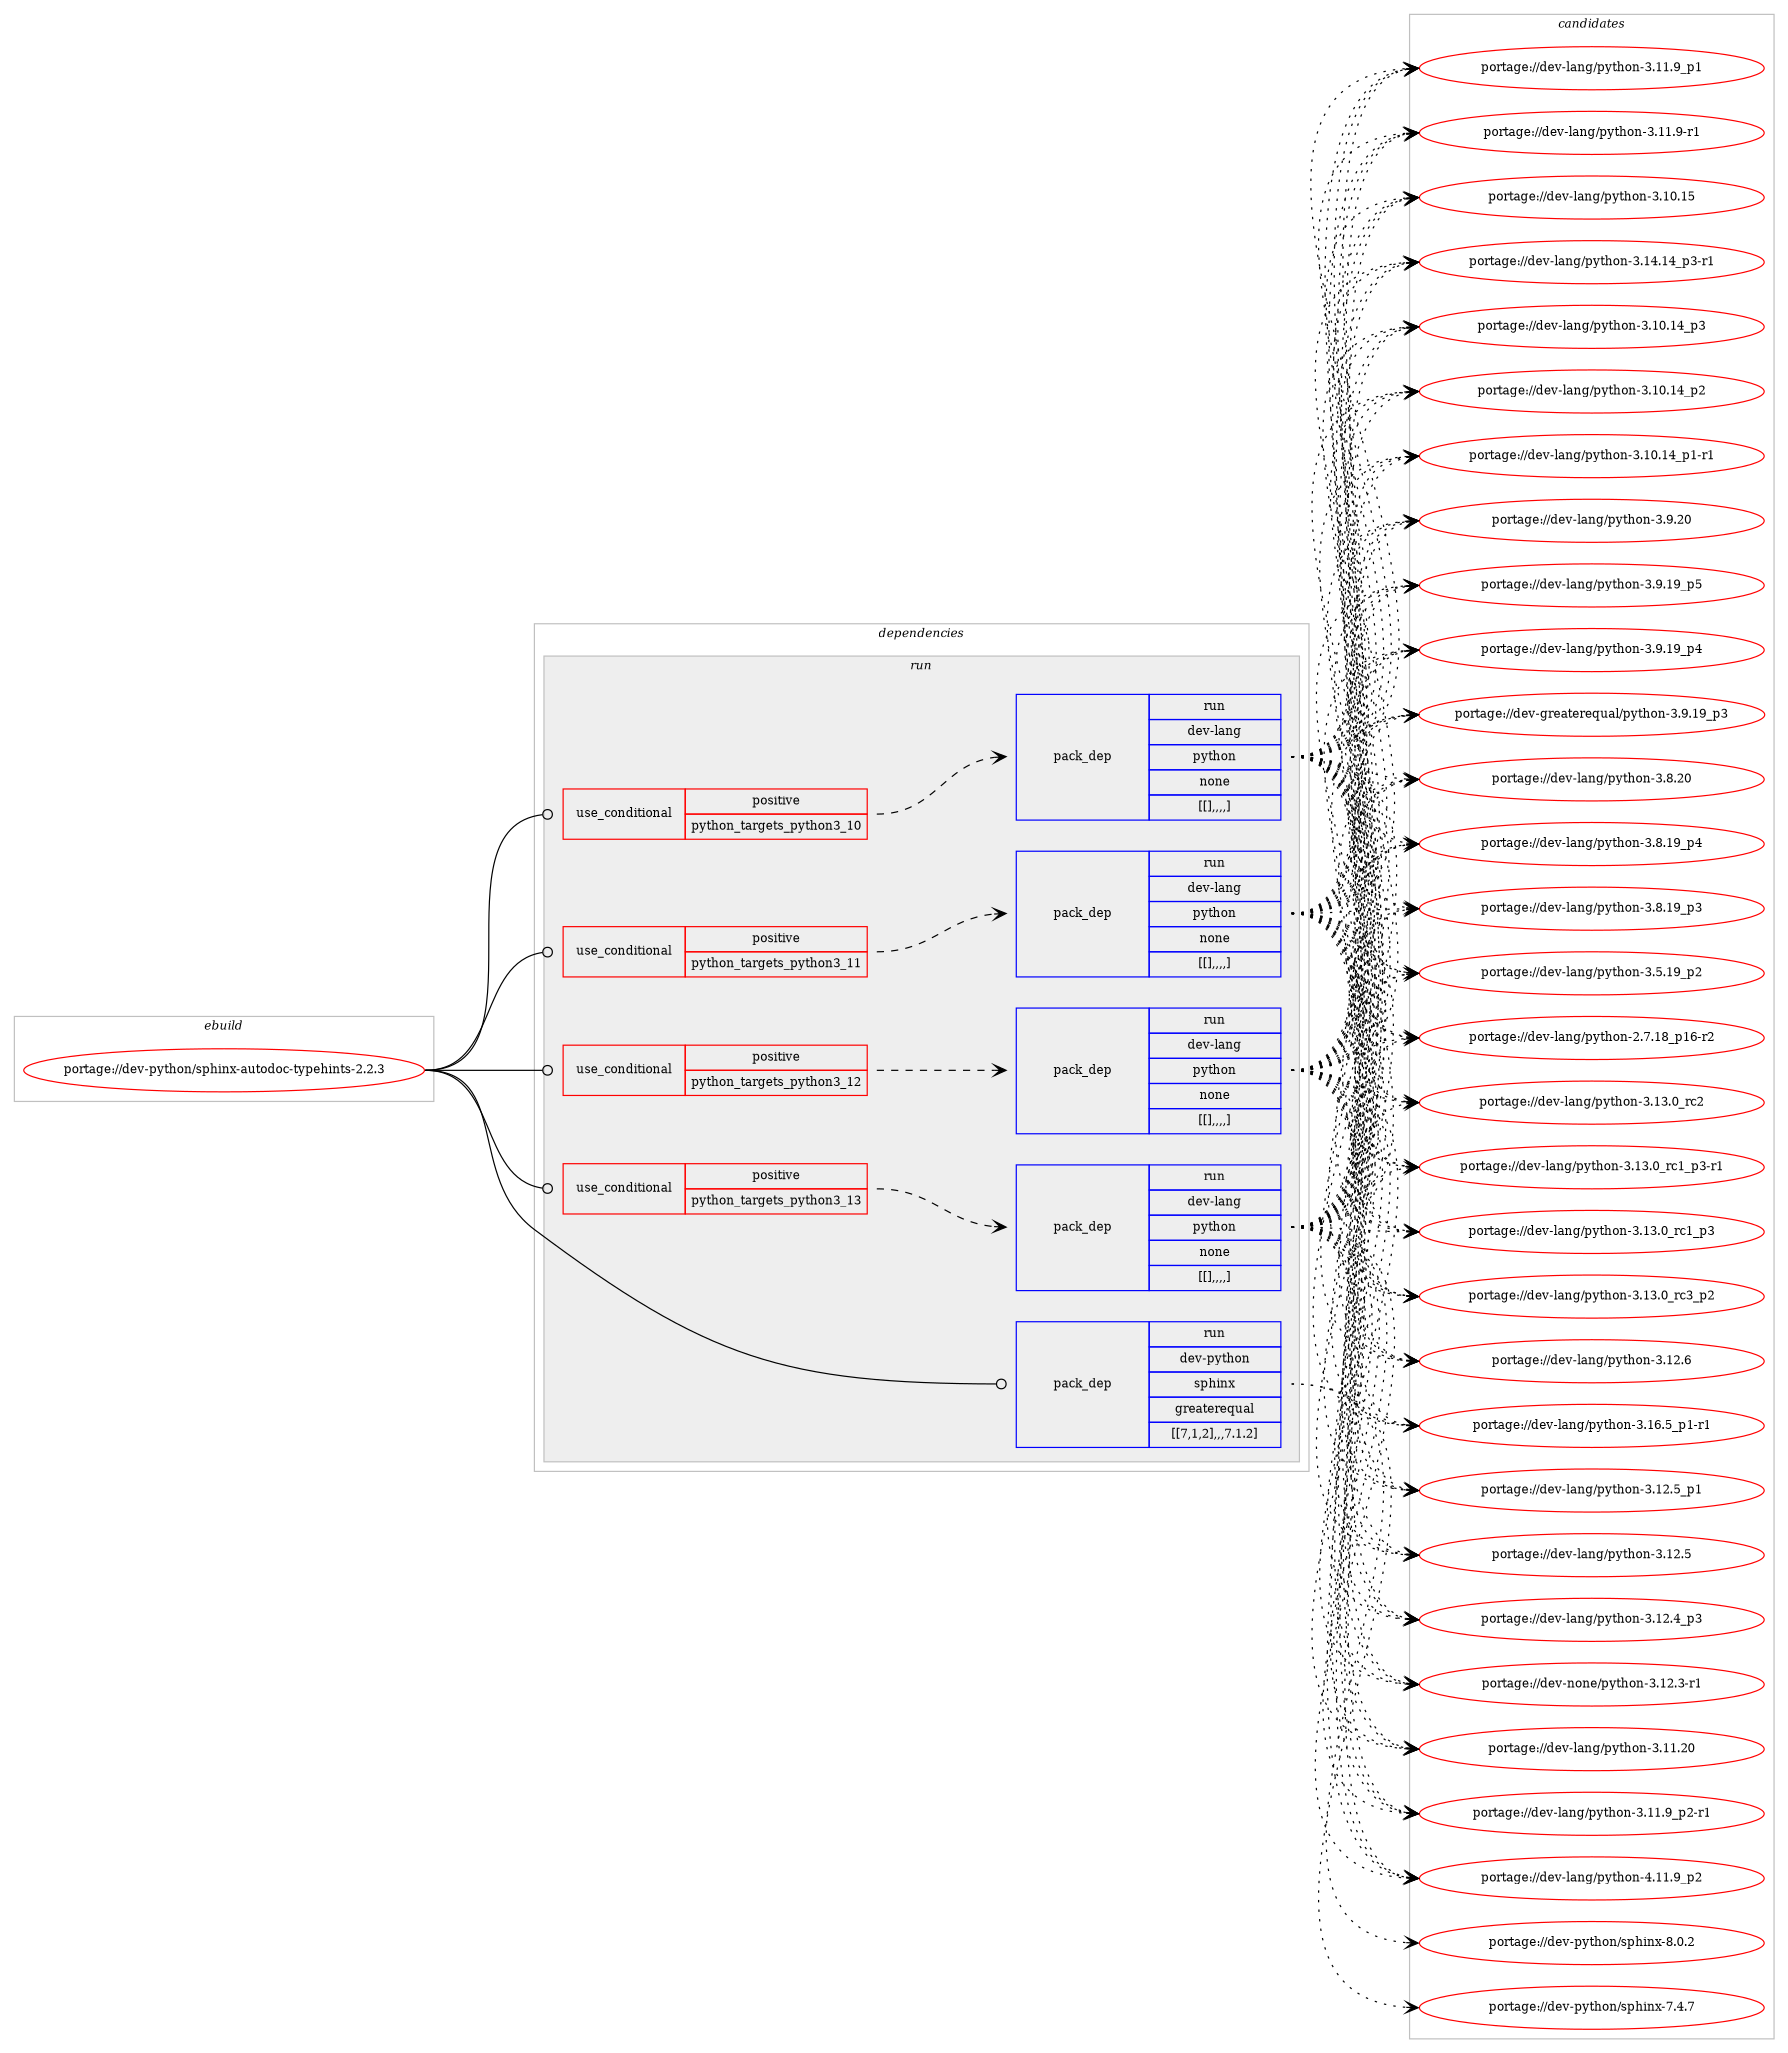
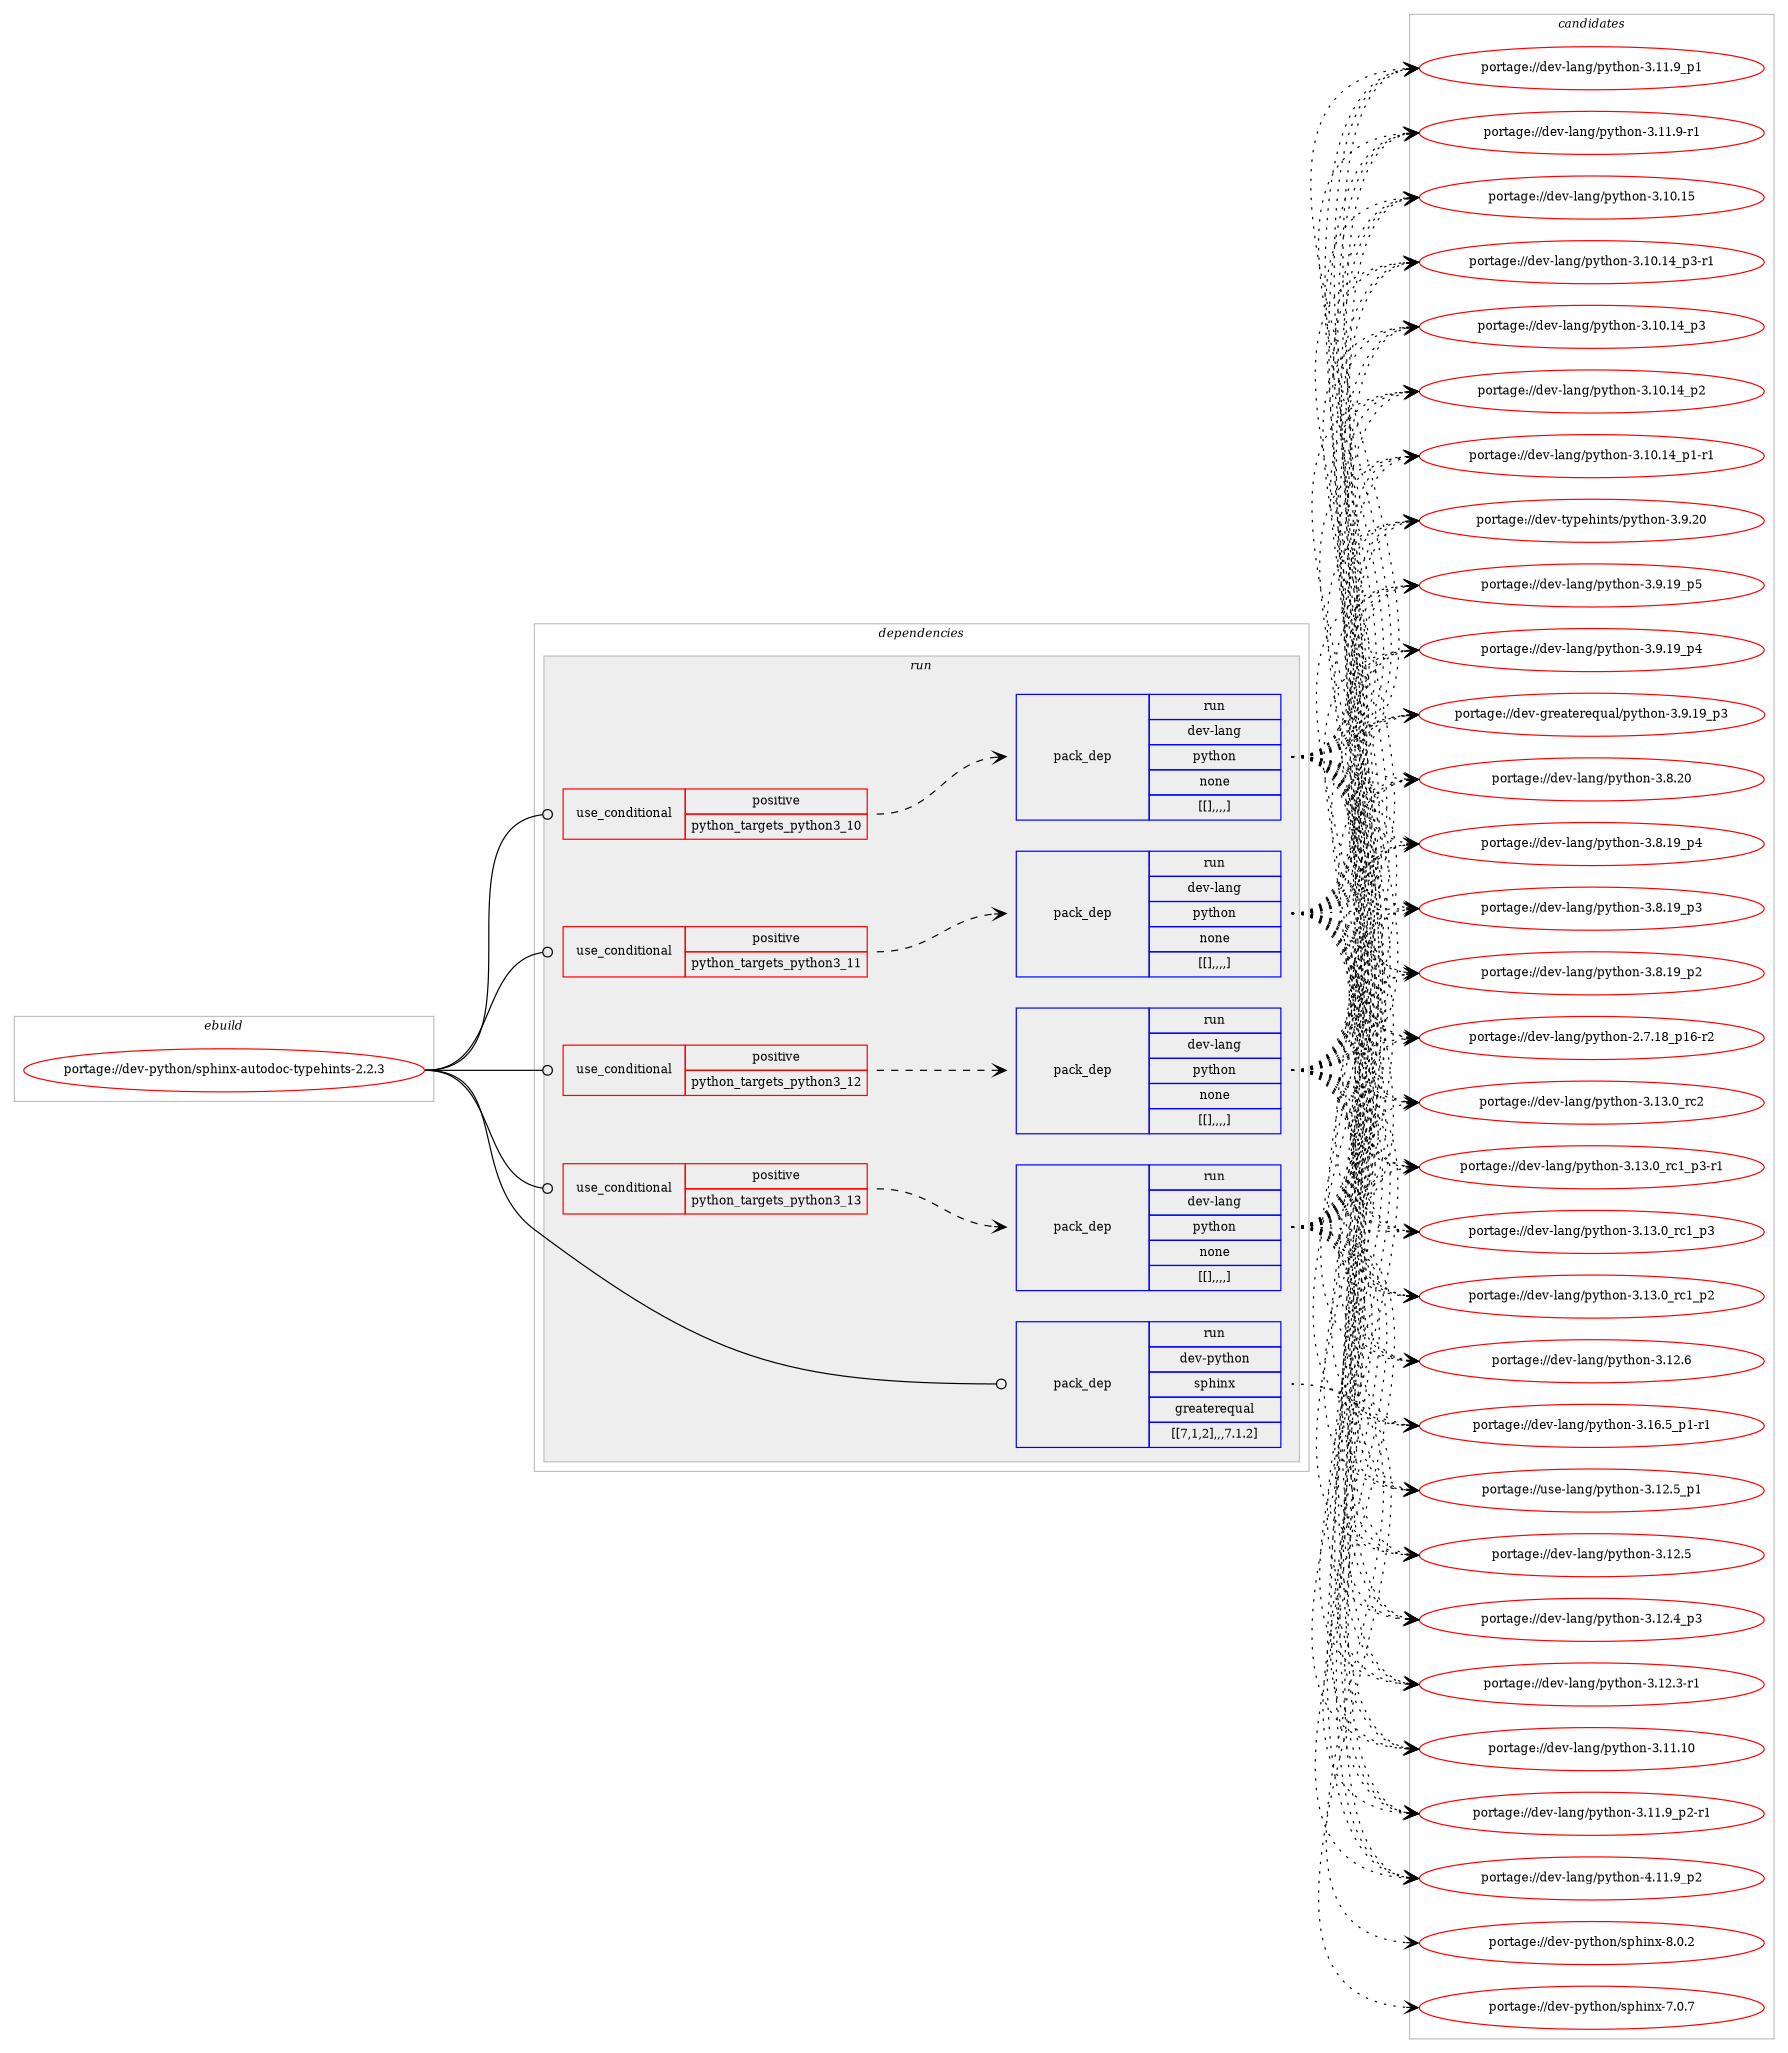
(1592, 262) -> (1592, 262)
(1592, 521) -> (1592, 521)
(1592, 973) -> (1592, 973)
(1592, 1297) -> (1592, 1297)
(1592, 1491) -> (1592, 1491)
(1592, 1684) -> (1592, 1684)
(1592, 1749) -> (1592, 1749)
(1592, 2008) -> (1592, 2008)
